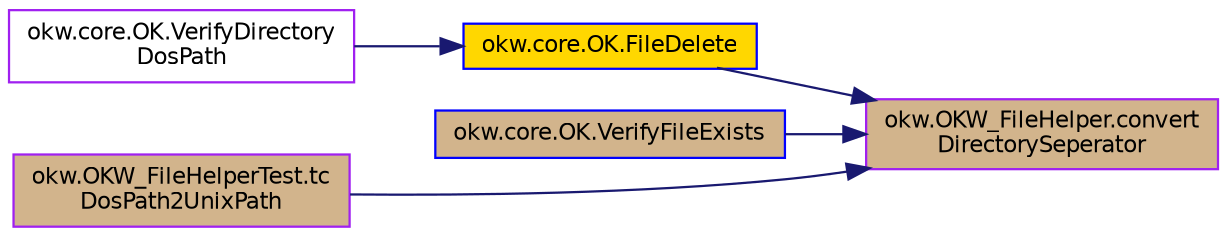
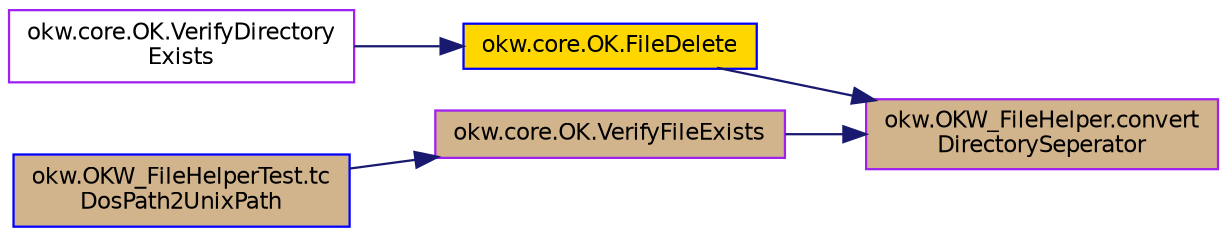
(182, 46) -> (182, 46)
(610, 134) -> (610, 134)
(182, 191) -> (182, 191)
(599, 191) -> (382, 164)
